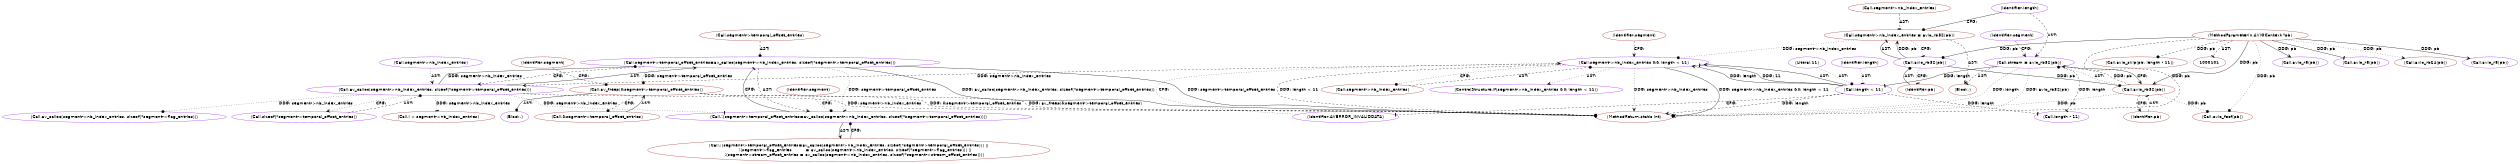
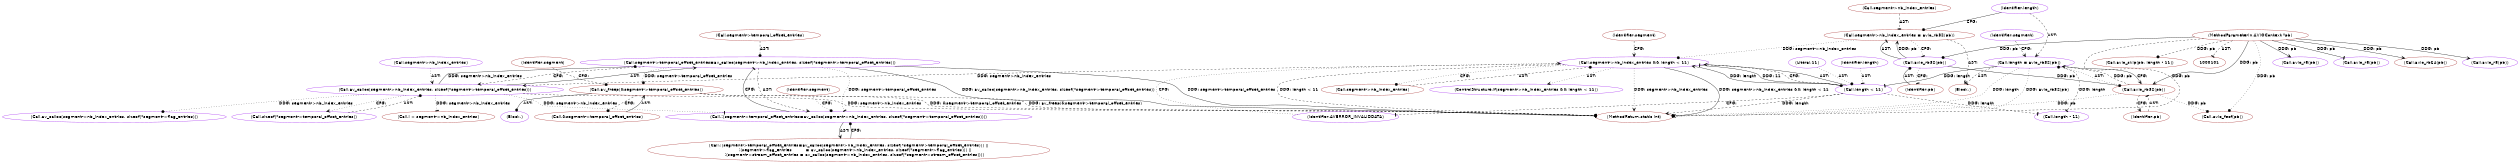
(2344, 48) -> (2344, 48)
(2029, 62) -> (2029, 62)
none -> (1779, 73)
